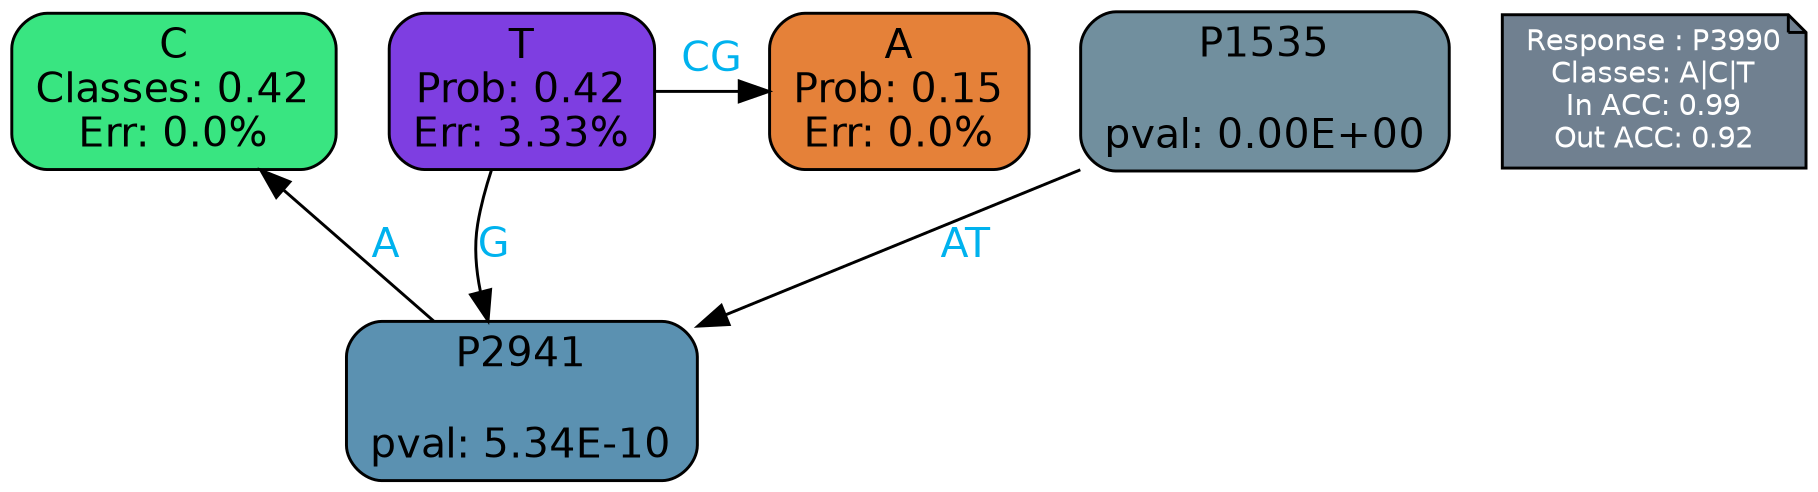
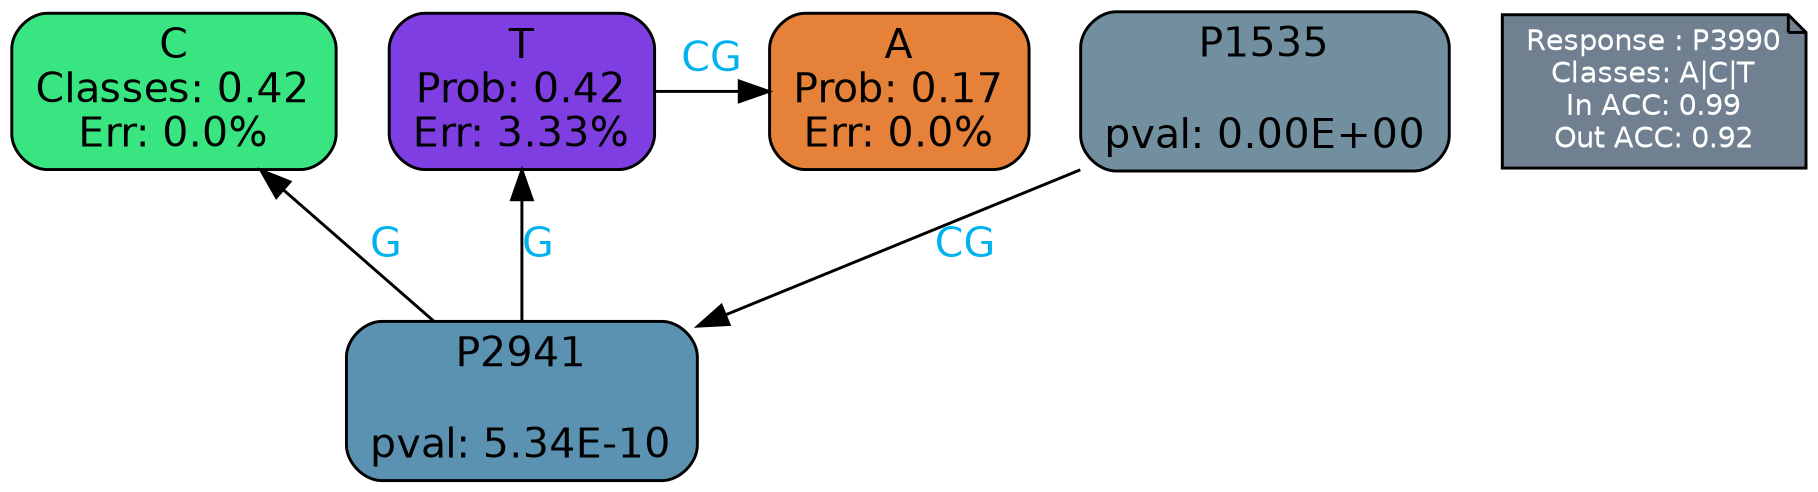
(899, 91) -> (899, 91)
(477, 230) -> (522, 261)
(386, 246) -> (386, 246)
(966, 246) -> (966, 246)
